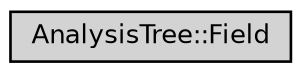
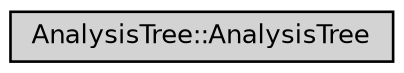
(151, 37) -> (202, 37)
